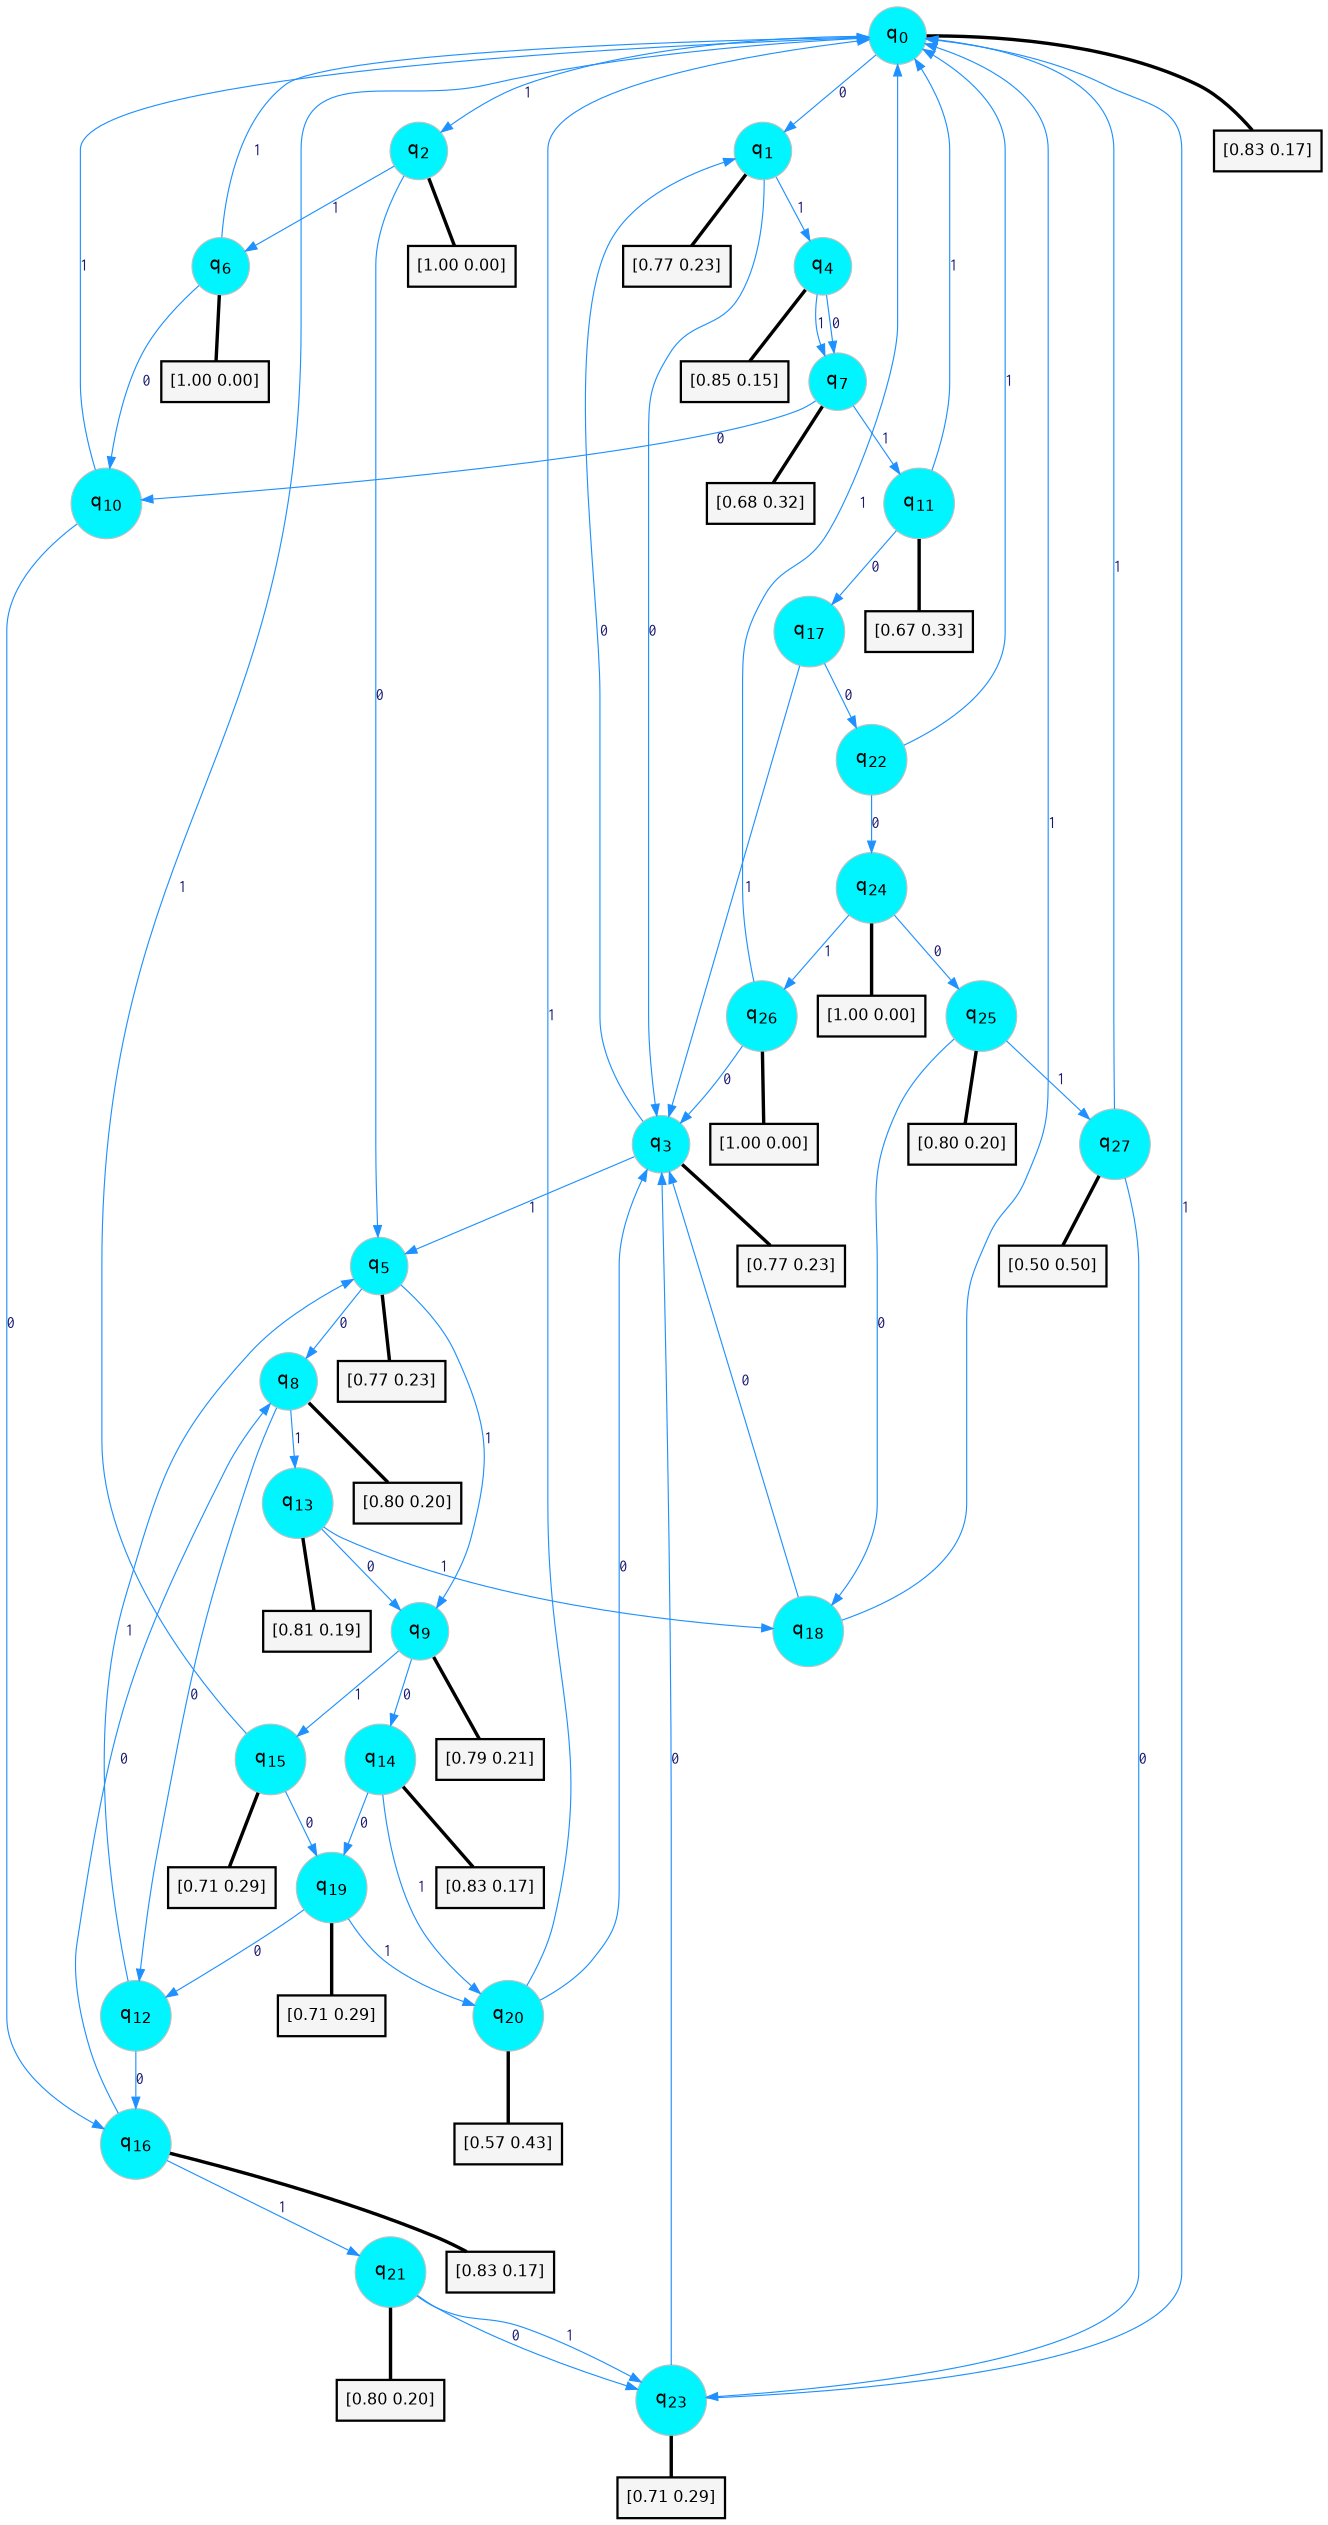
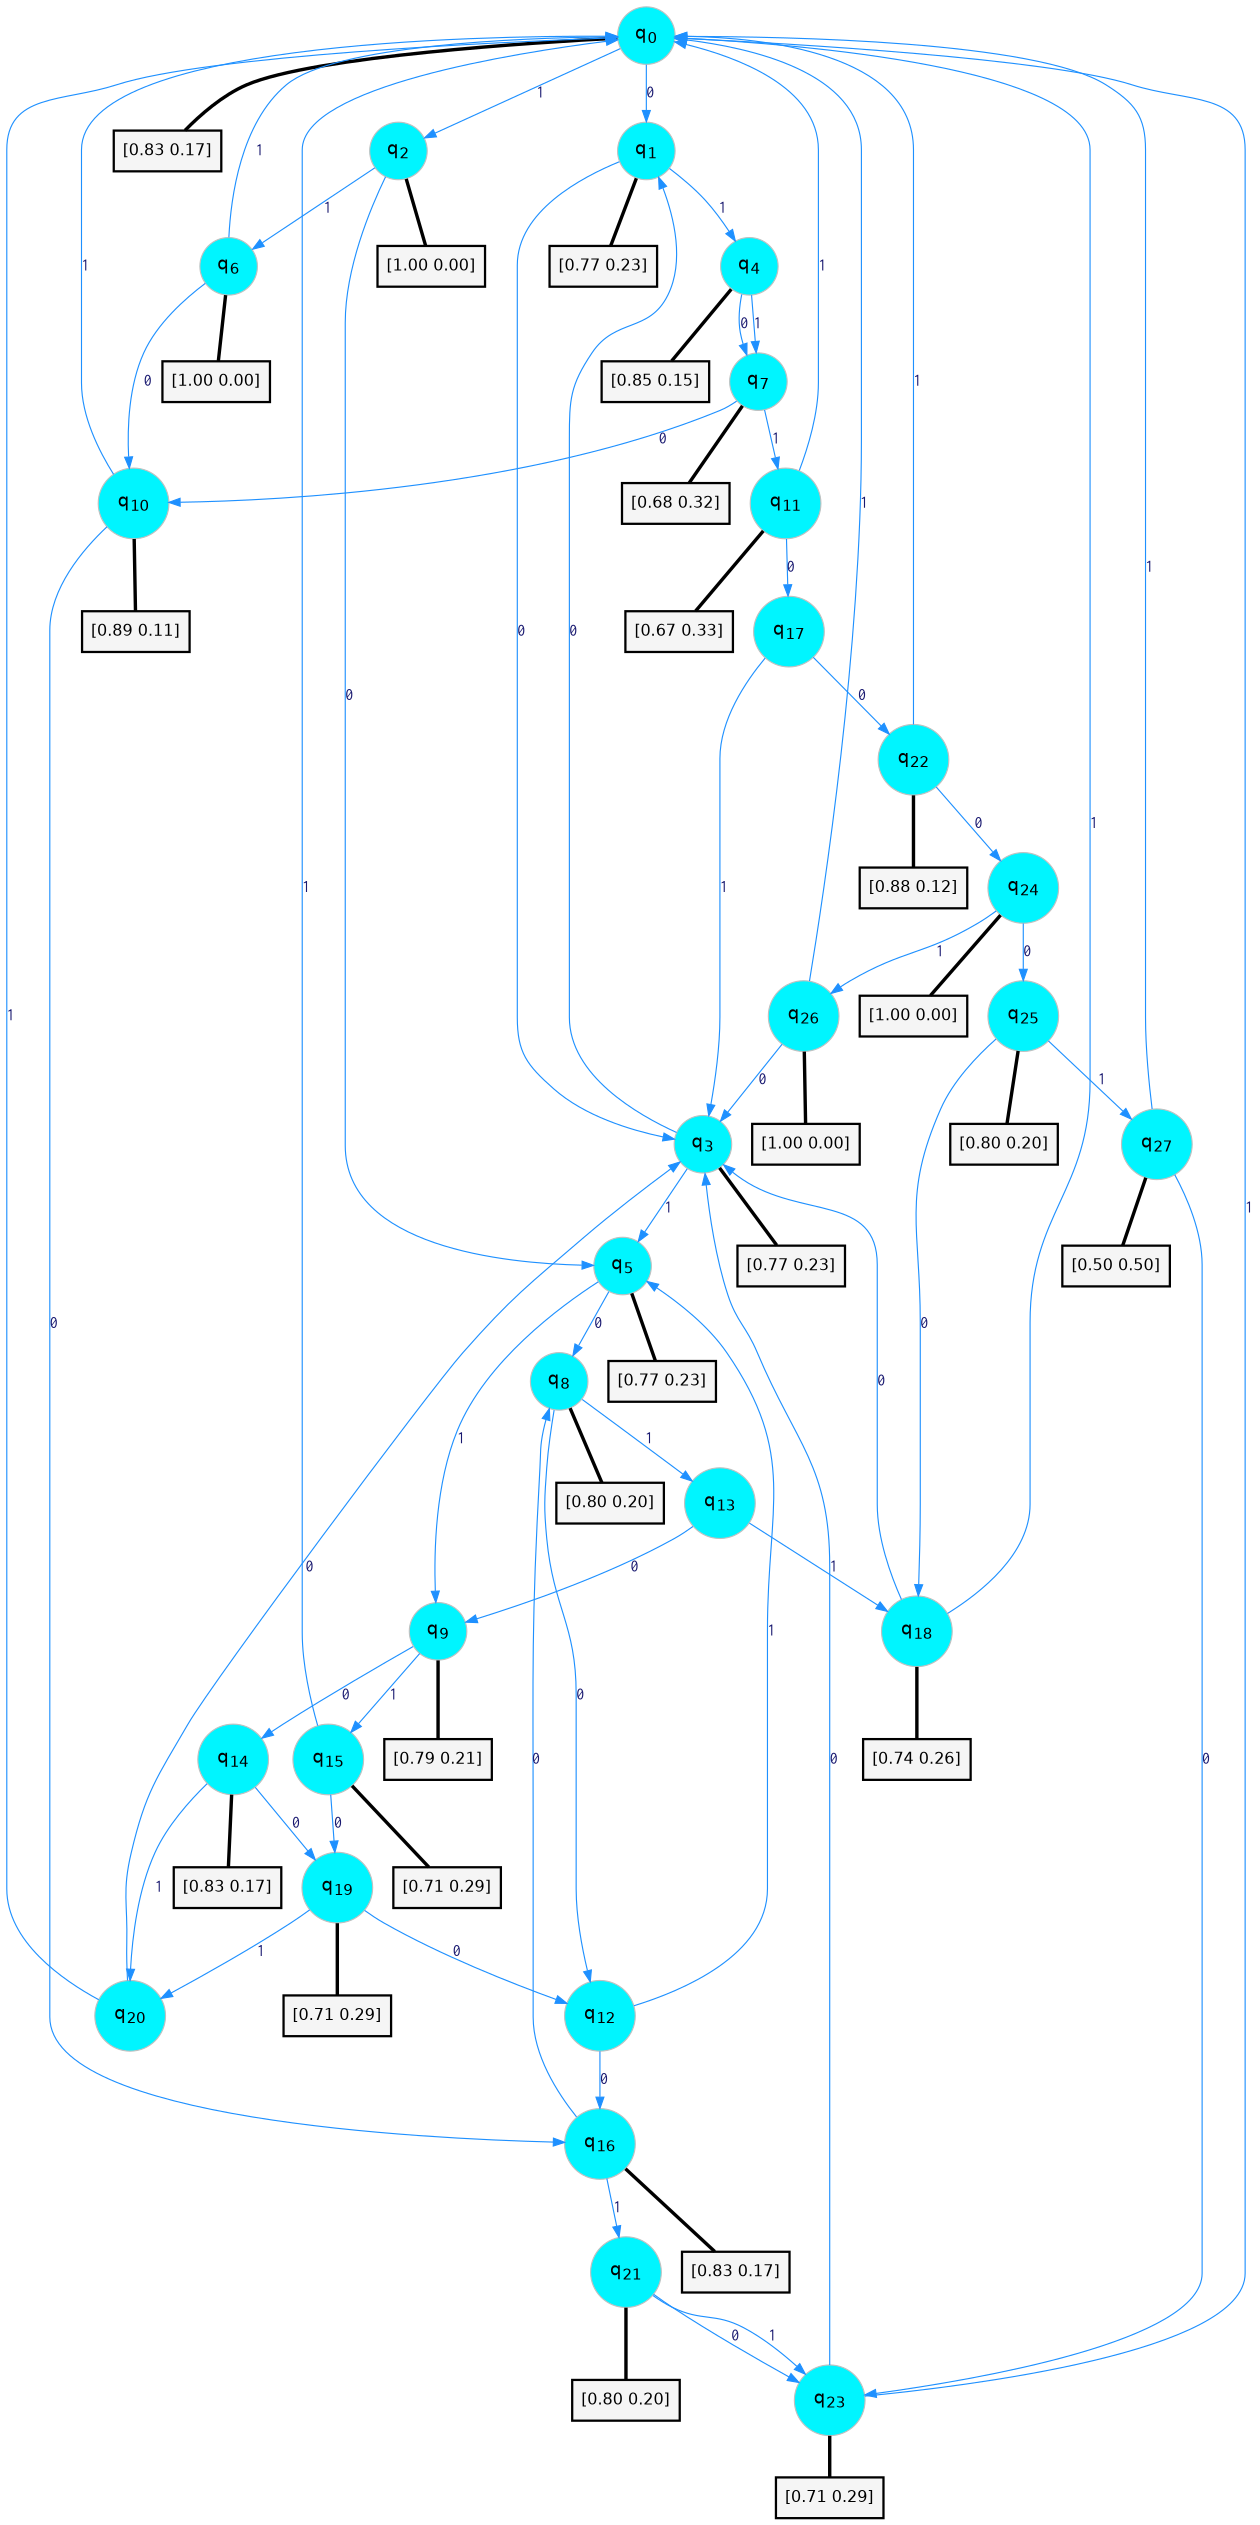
none -> (136, 632)
none -> (913, 888)
(317, 1631) -> none
none -> (917, 1759)
(508, 2144) -> none
